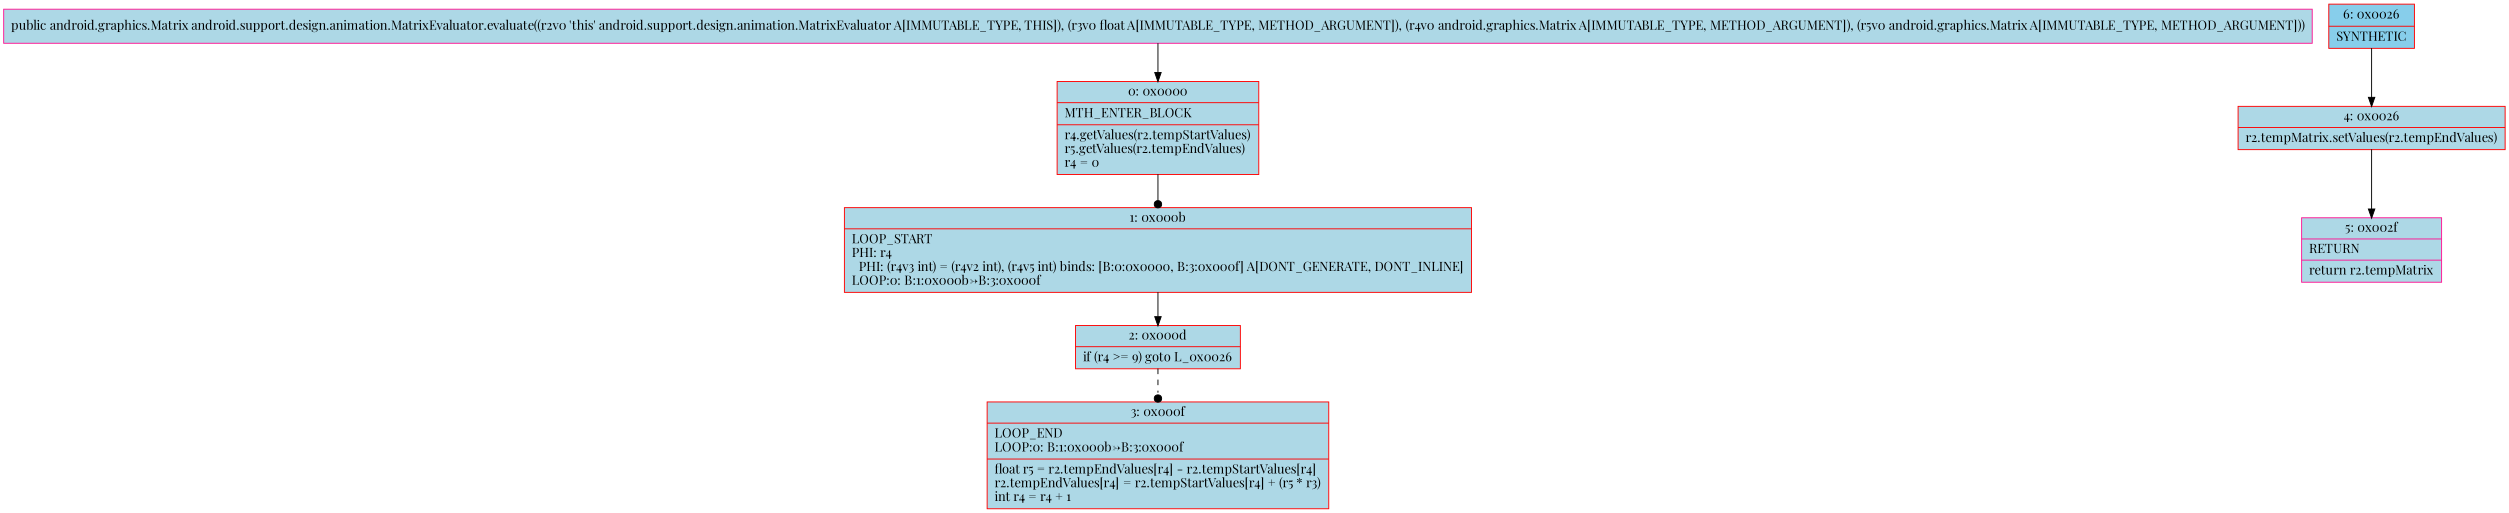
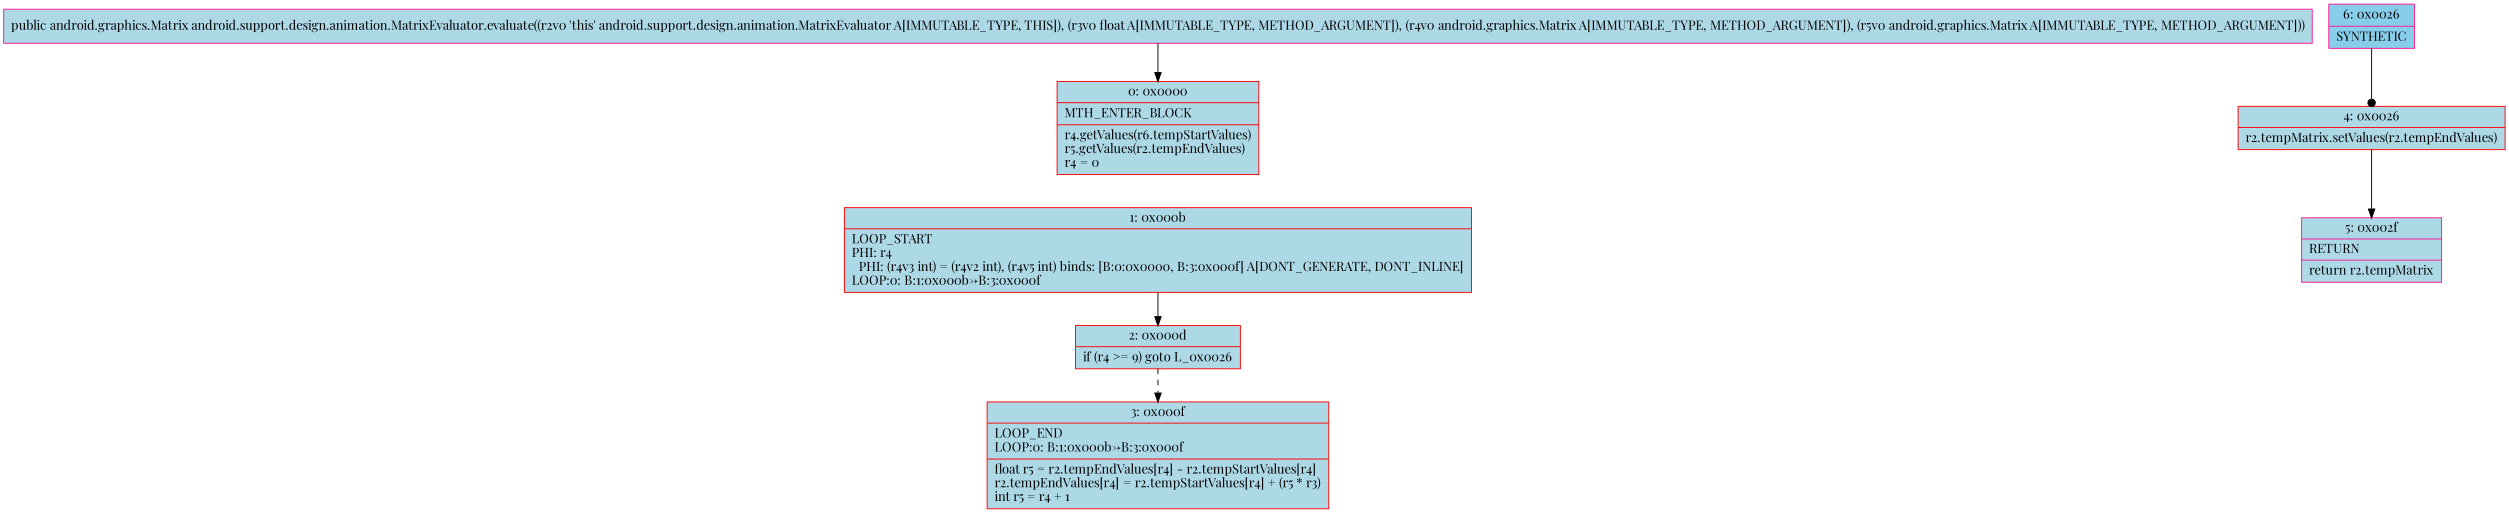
(2372, 26) -> (2372, 26)
(2372, 74) -> (2372, 74)
(1157, 135) -> (1158, 135)
(1158, 187) -> none
(1158, 381) -> (1158, 381)
(1033, 497) -> (1032, 497)
